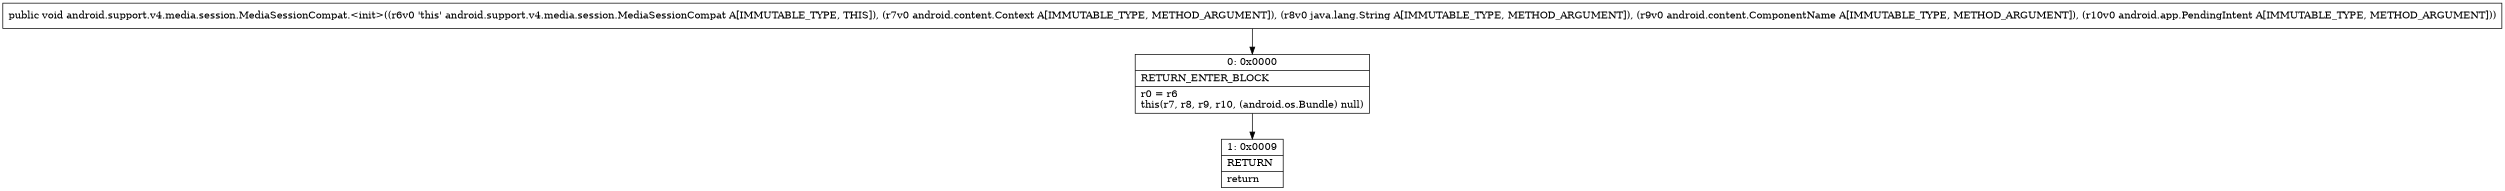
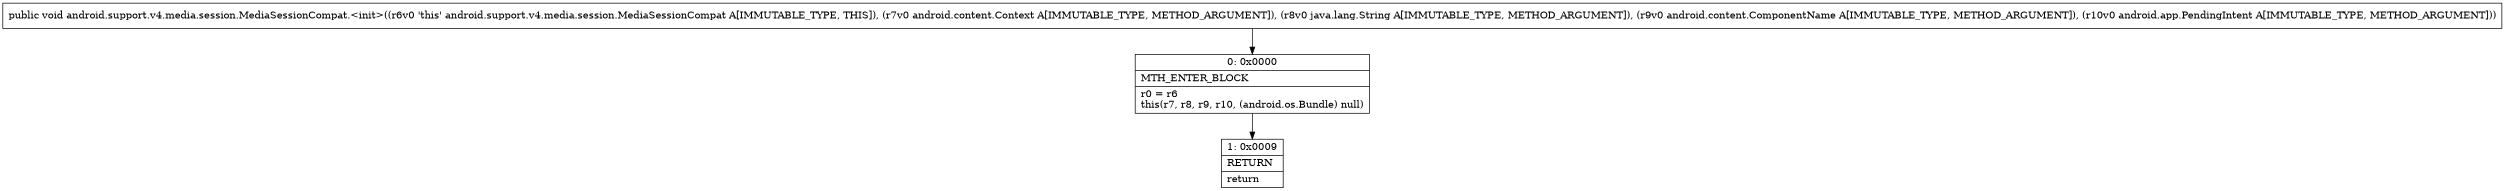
(1205, 78) -> (1195, 78)
